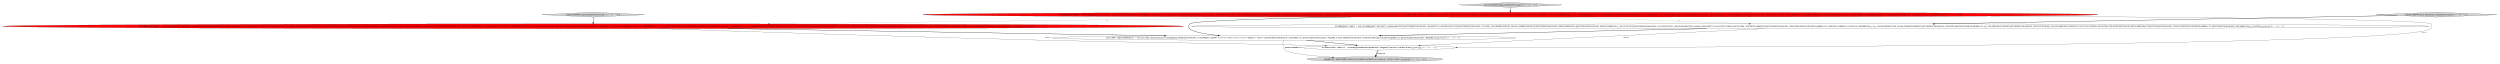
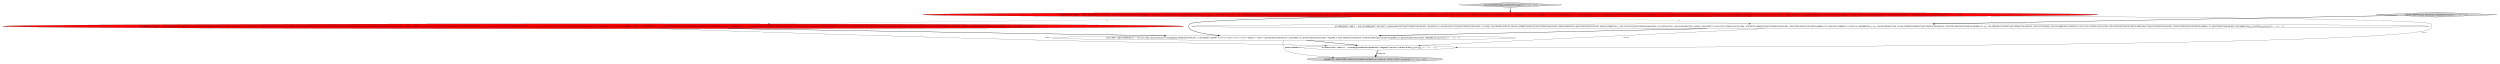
(593, 15) -> none
